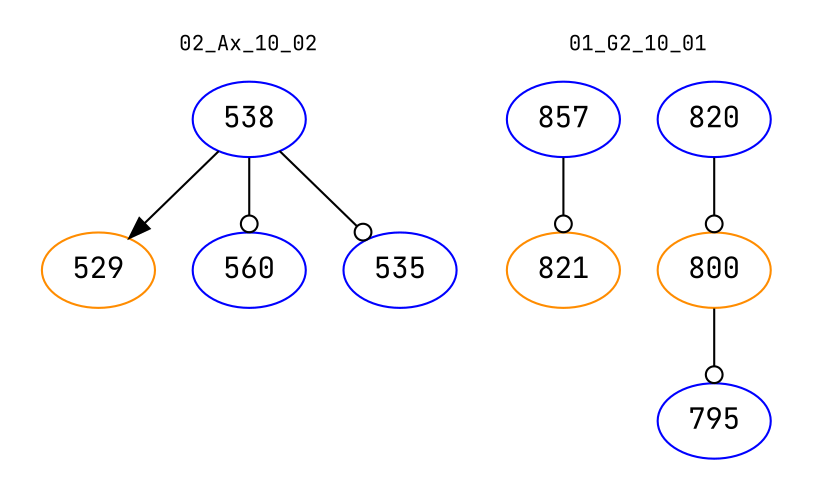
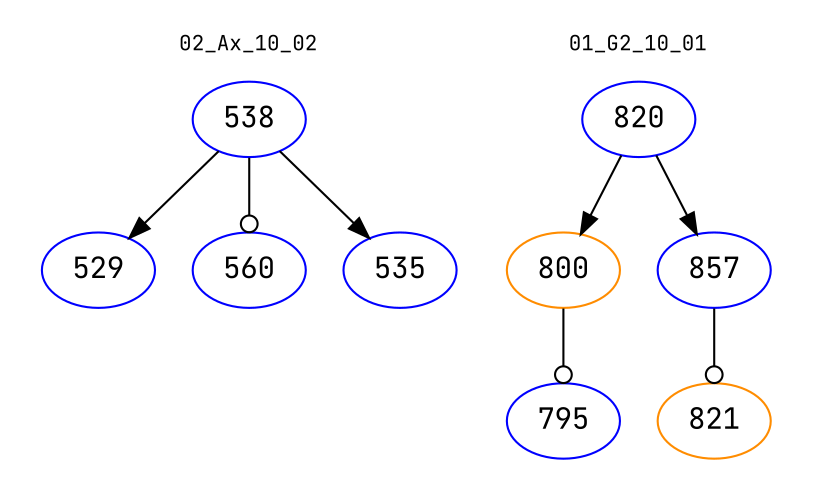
none -> (672, 185)
(714, 187) -> (606, 185)
(318, 189) -> (317, 187)
(98, 270) -> (98, 270)
